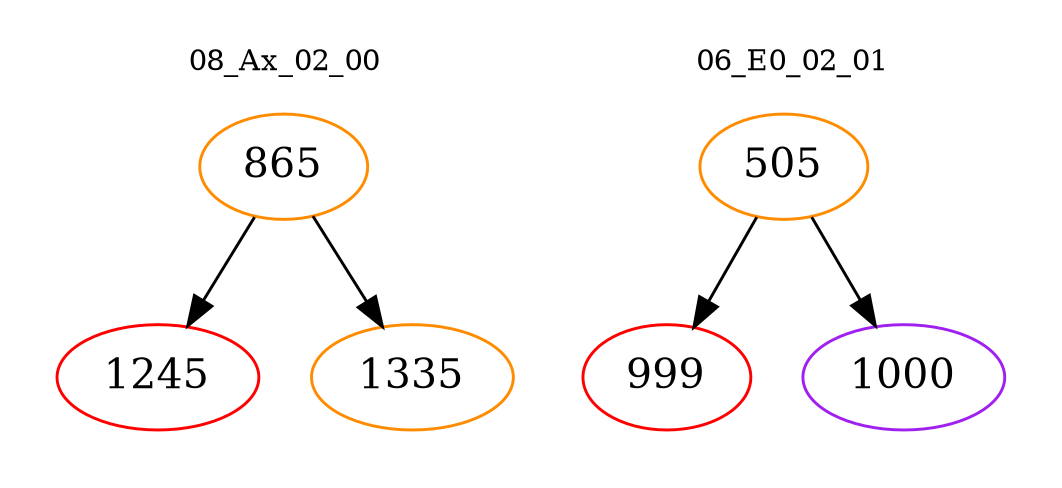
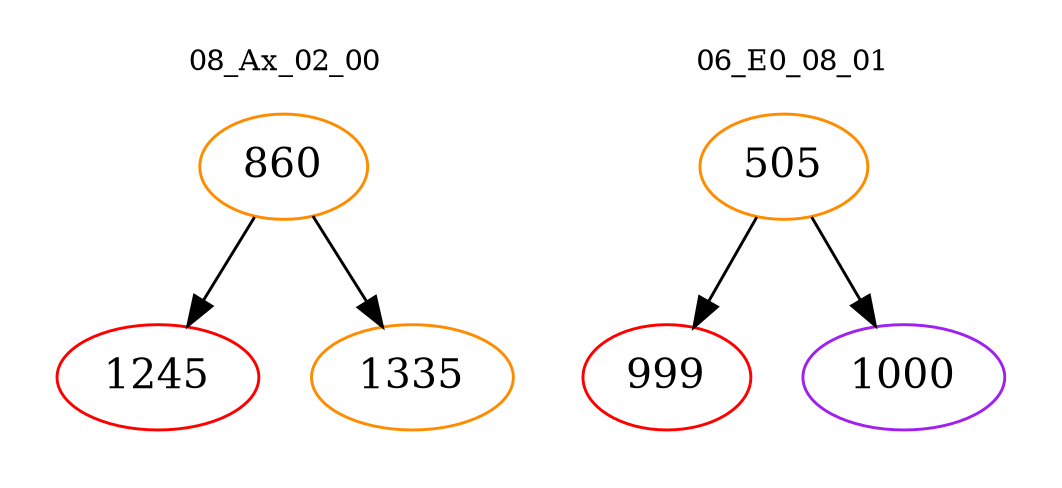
(793, 63) -> (793, 63)
(284, 167) -> (284, 167)
